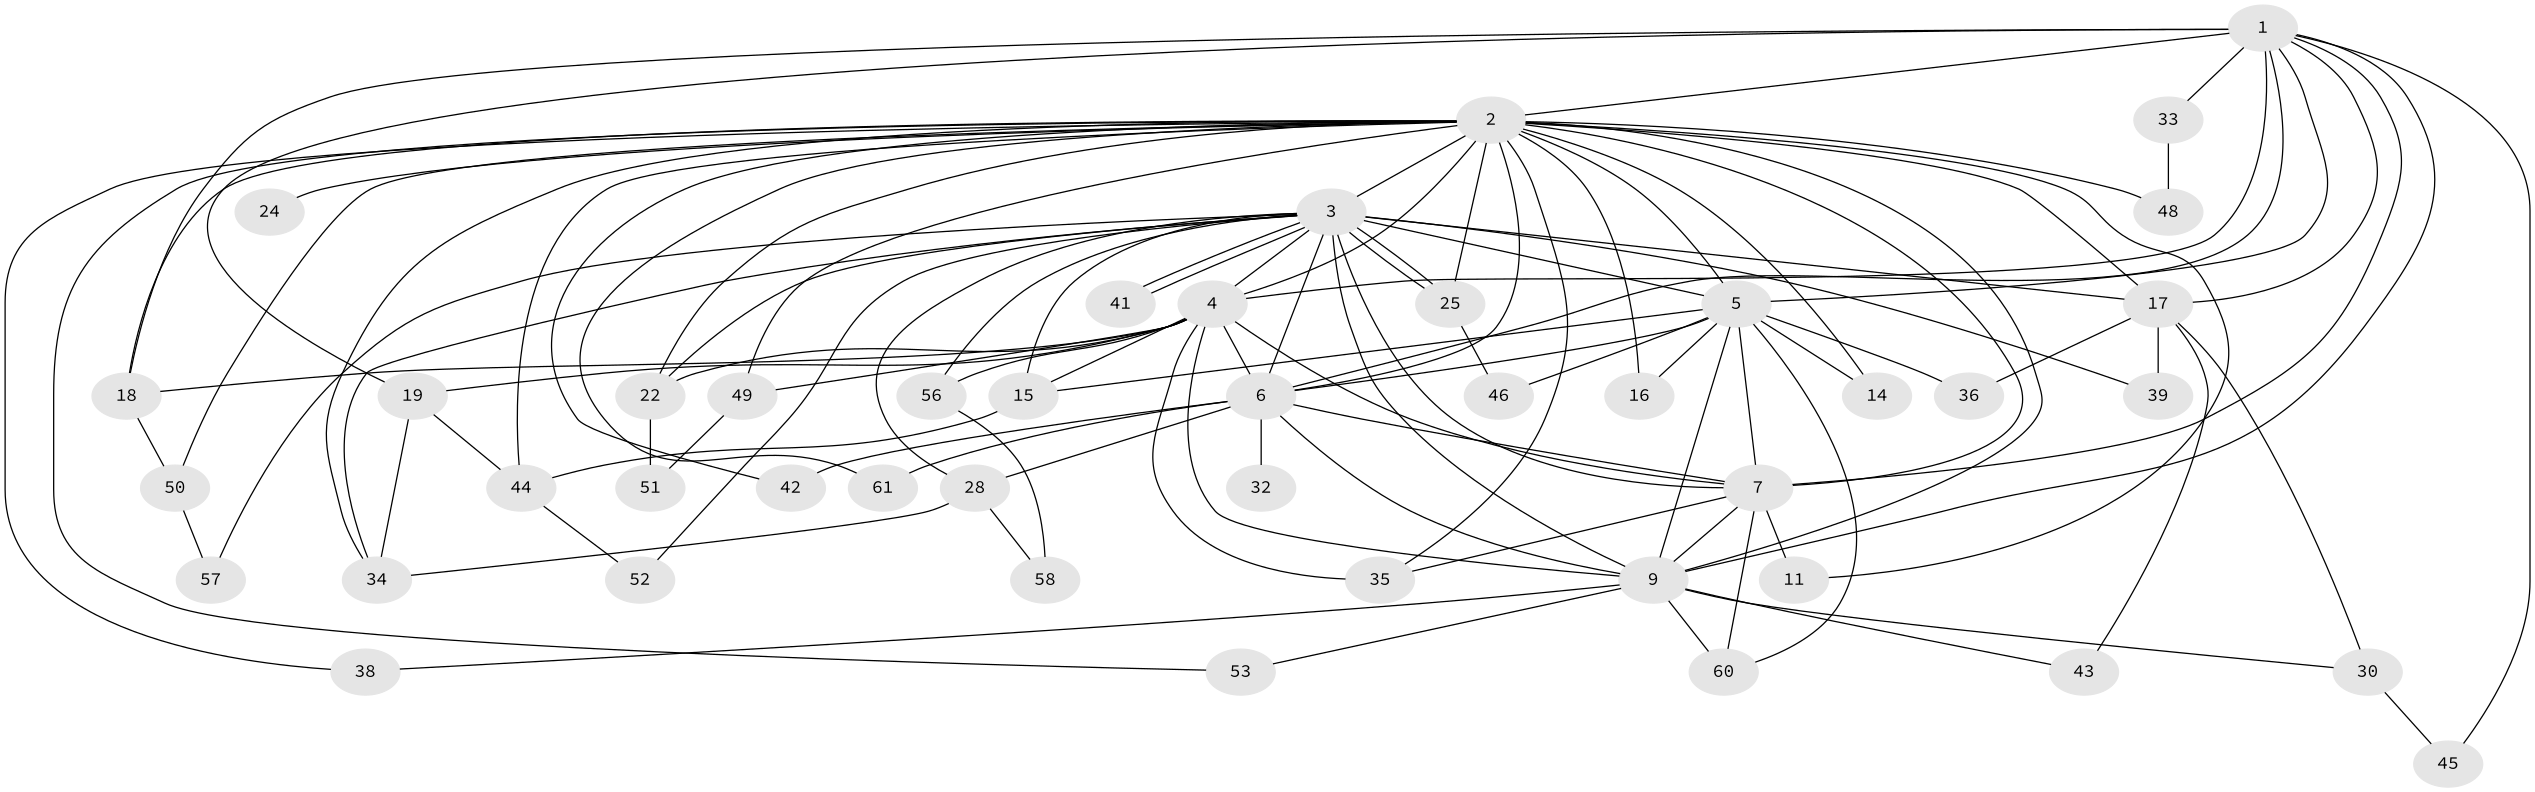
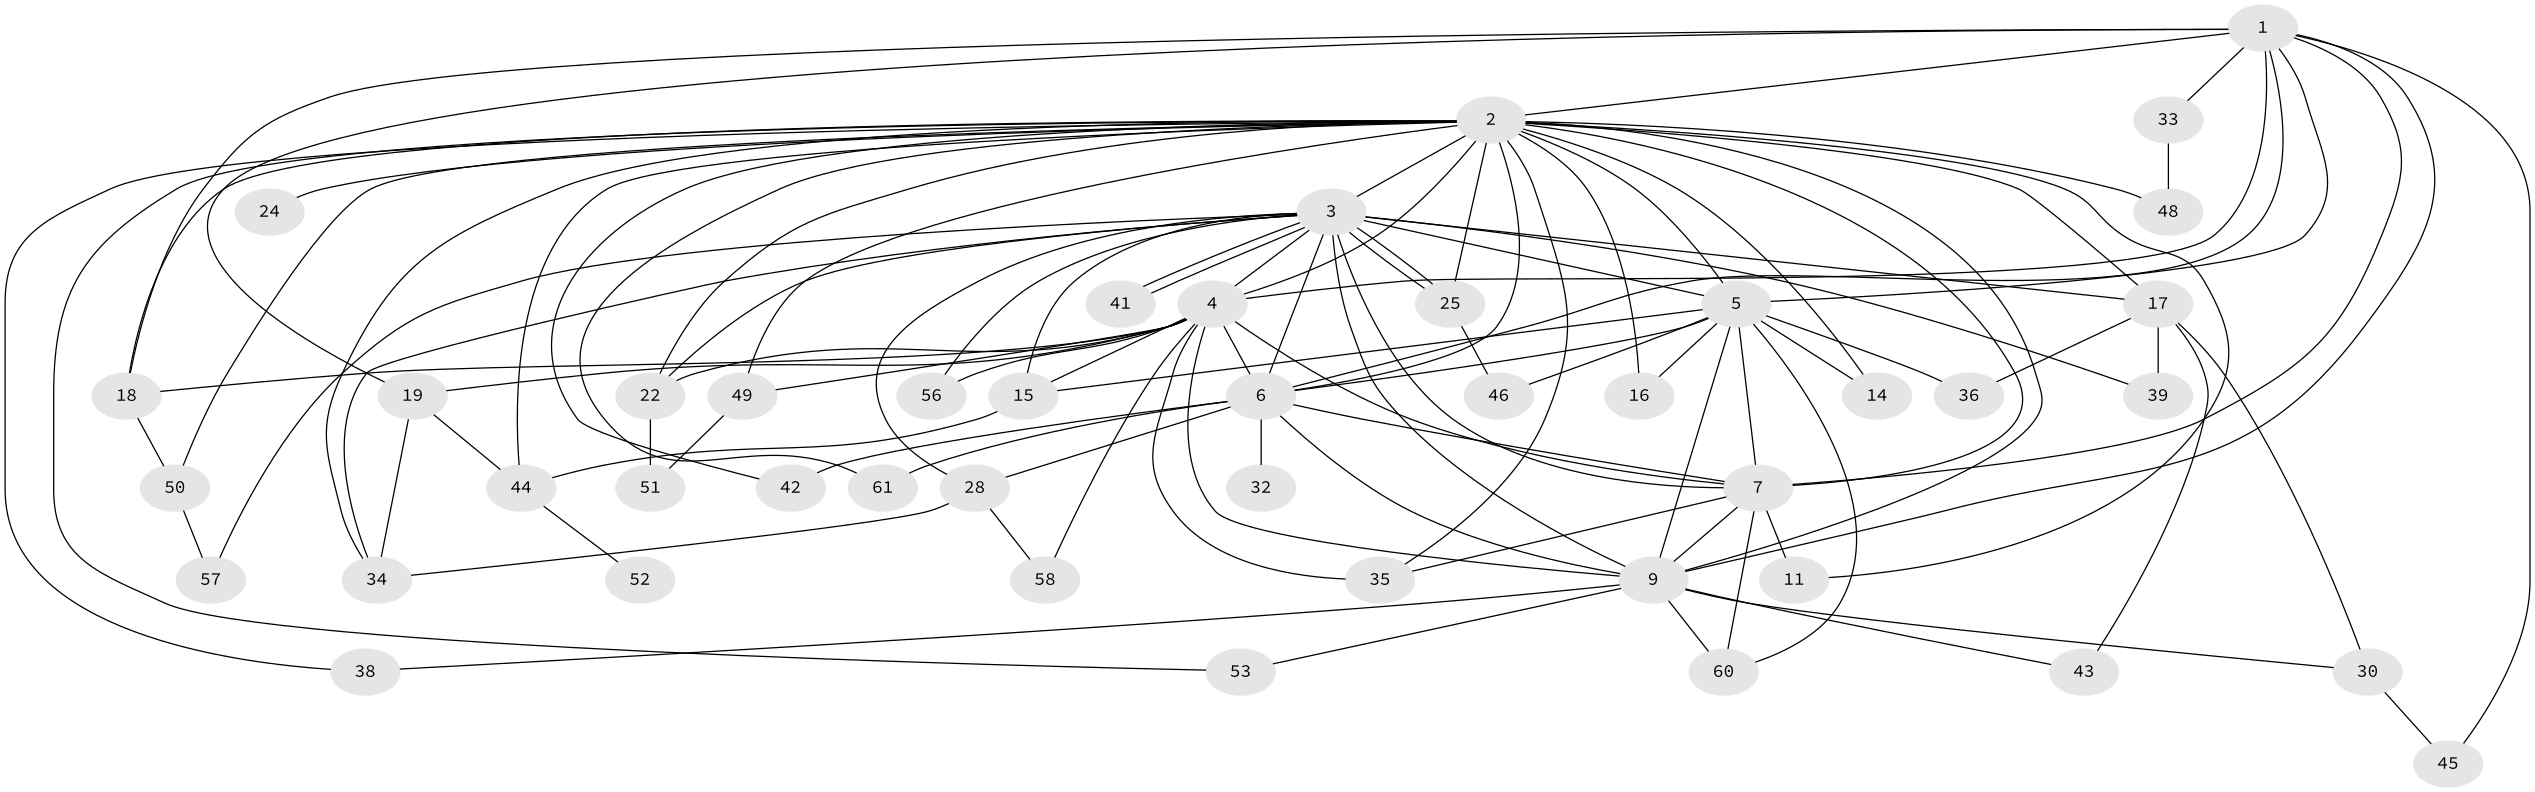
(2367, 212) -> none
(916, 276) -> none
(1019, 463) -> (1120, 430)
